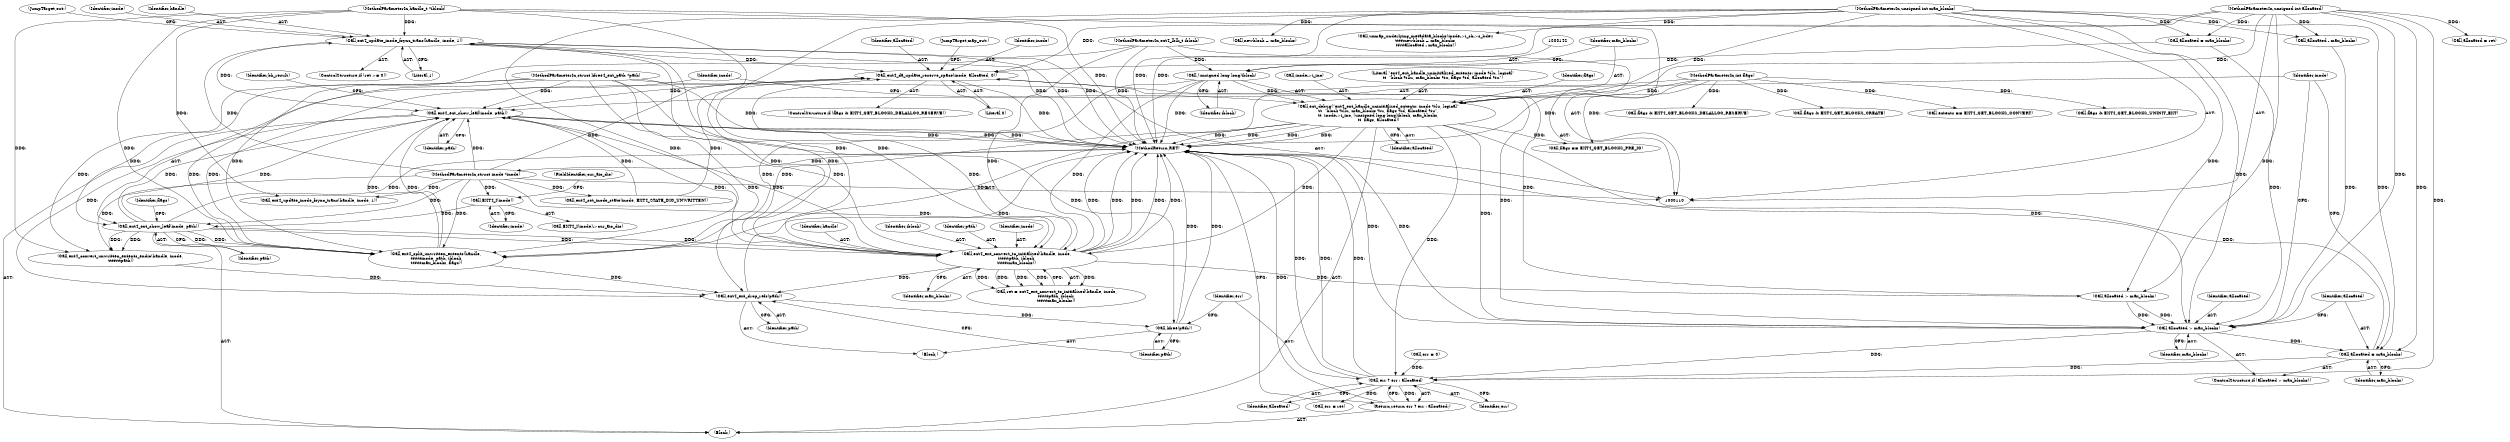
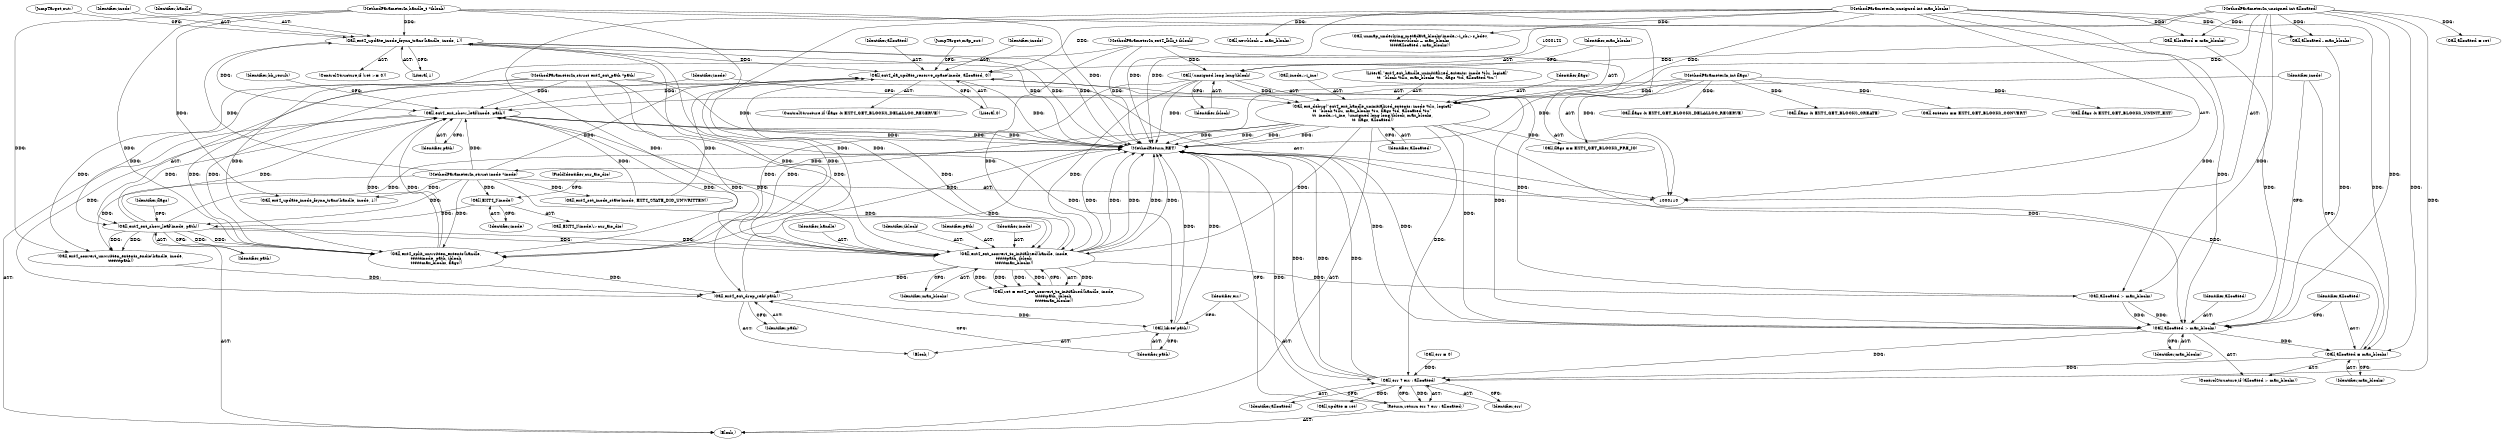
(586, 76) -> (583, 76)
(963, 91) -> (966, 91)
(1329, 407) -> (1337, 407)
